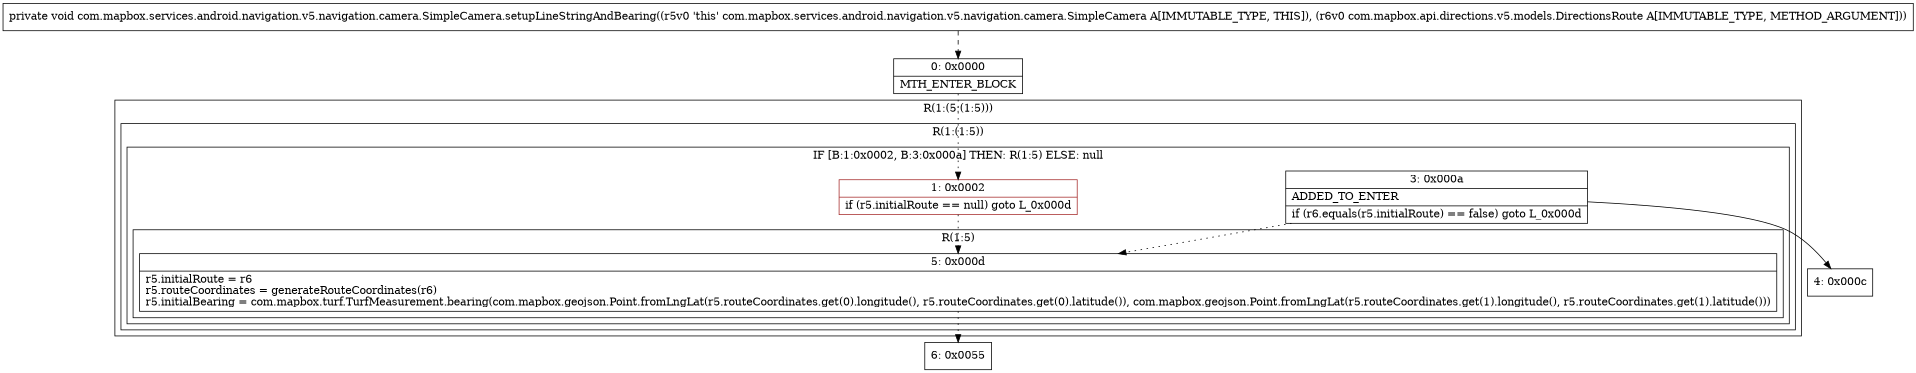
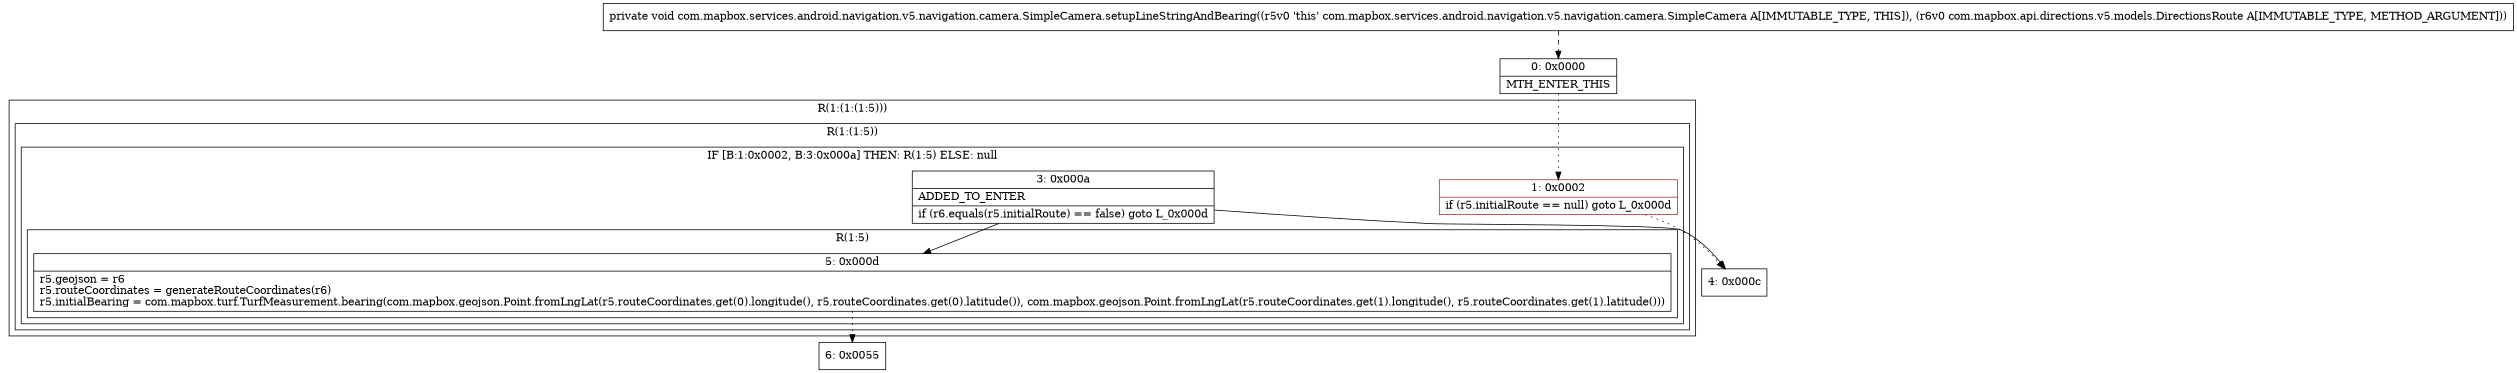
(958, 85) -> (1558, 85)
(958, 109) -> (852, 109)
(958, 235) -> (1668, 224)
(1209, 238) -> (965, 237)
(199, 279) -> (82, 279)
